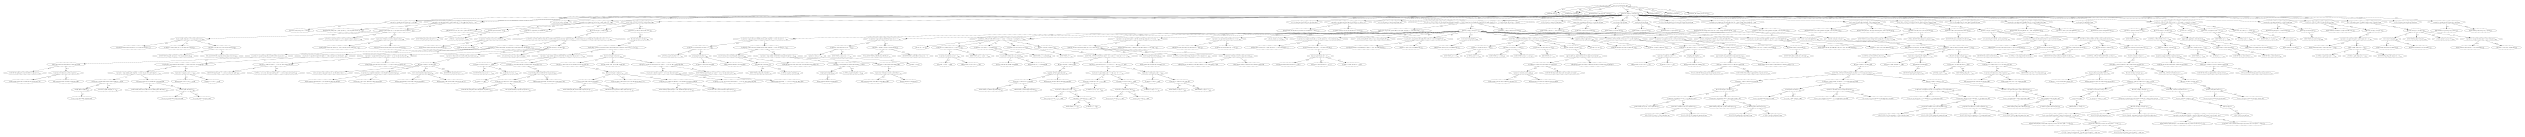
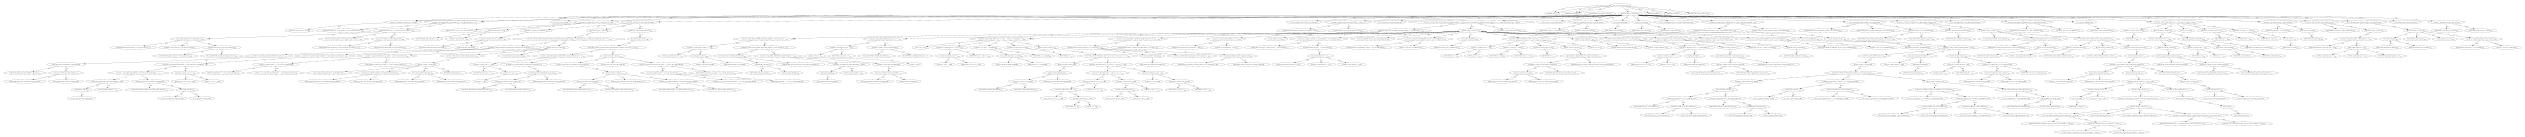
(2387, 43) -> (2390, 44)
